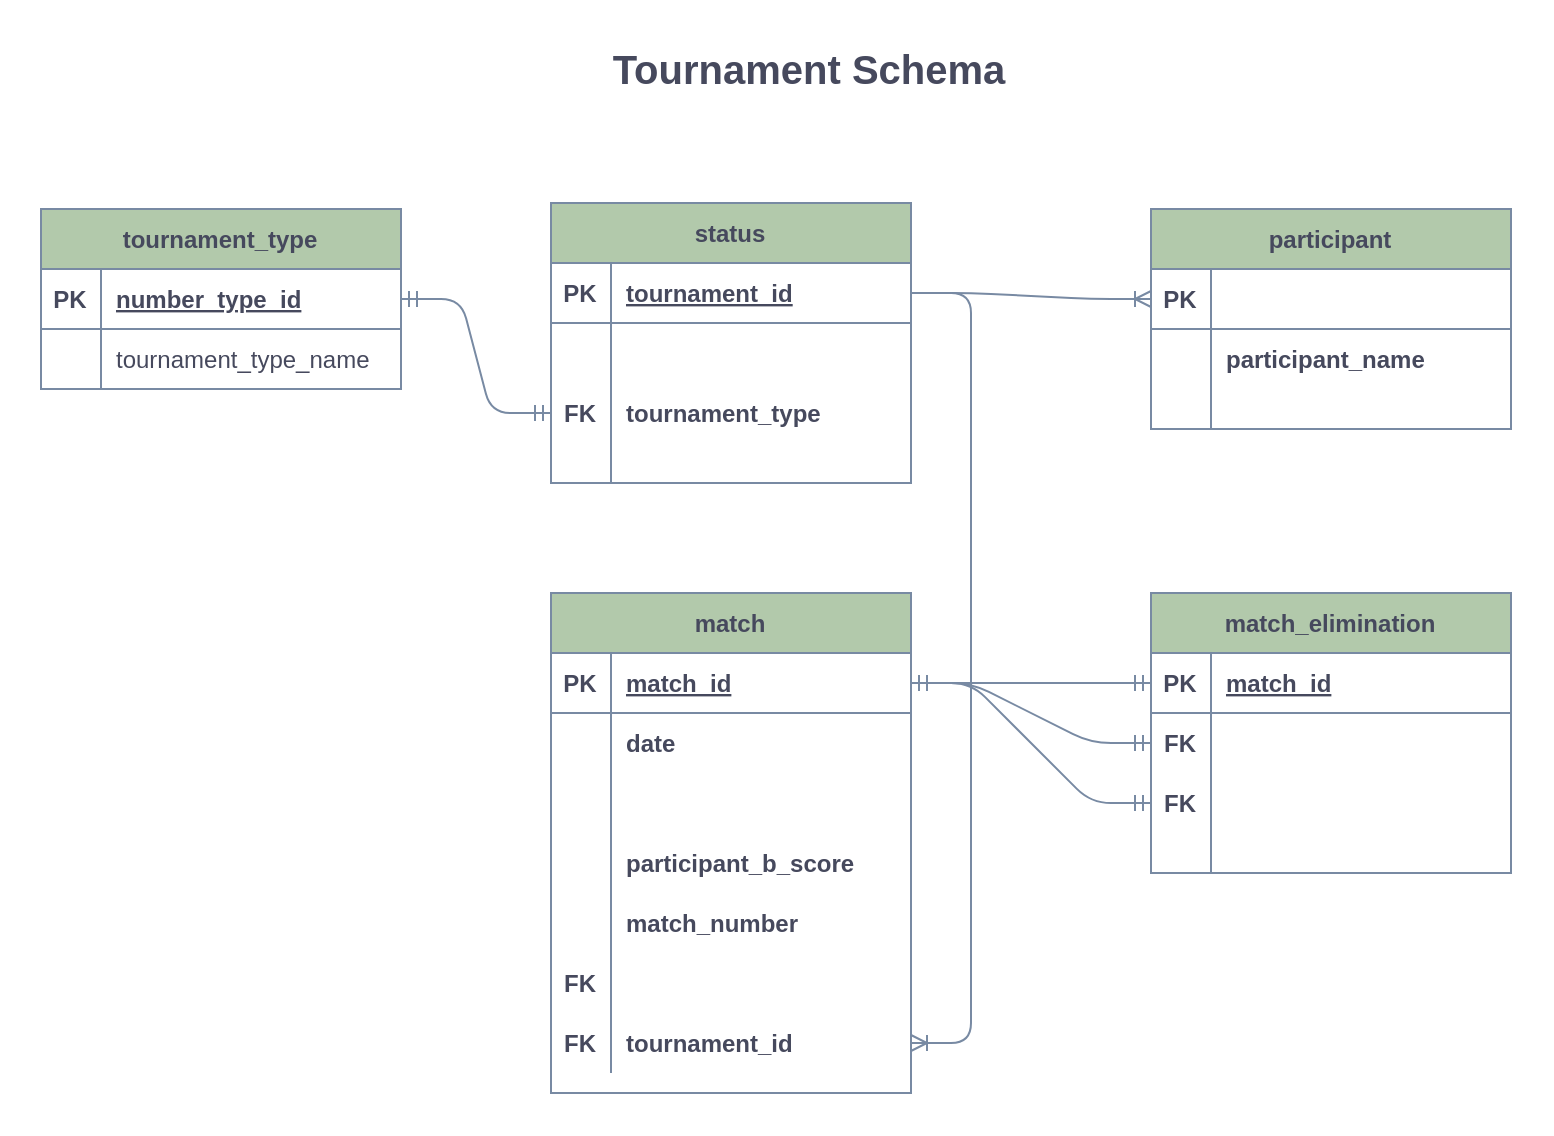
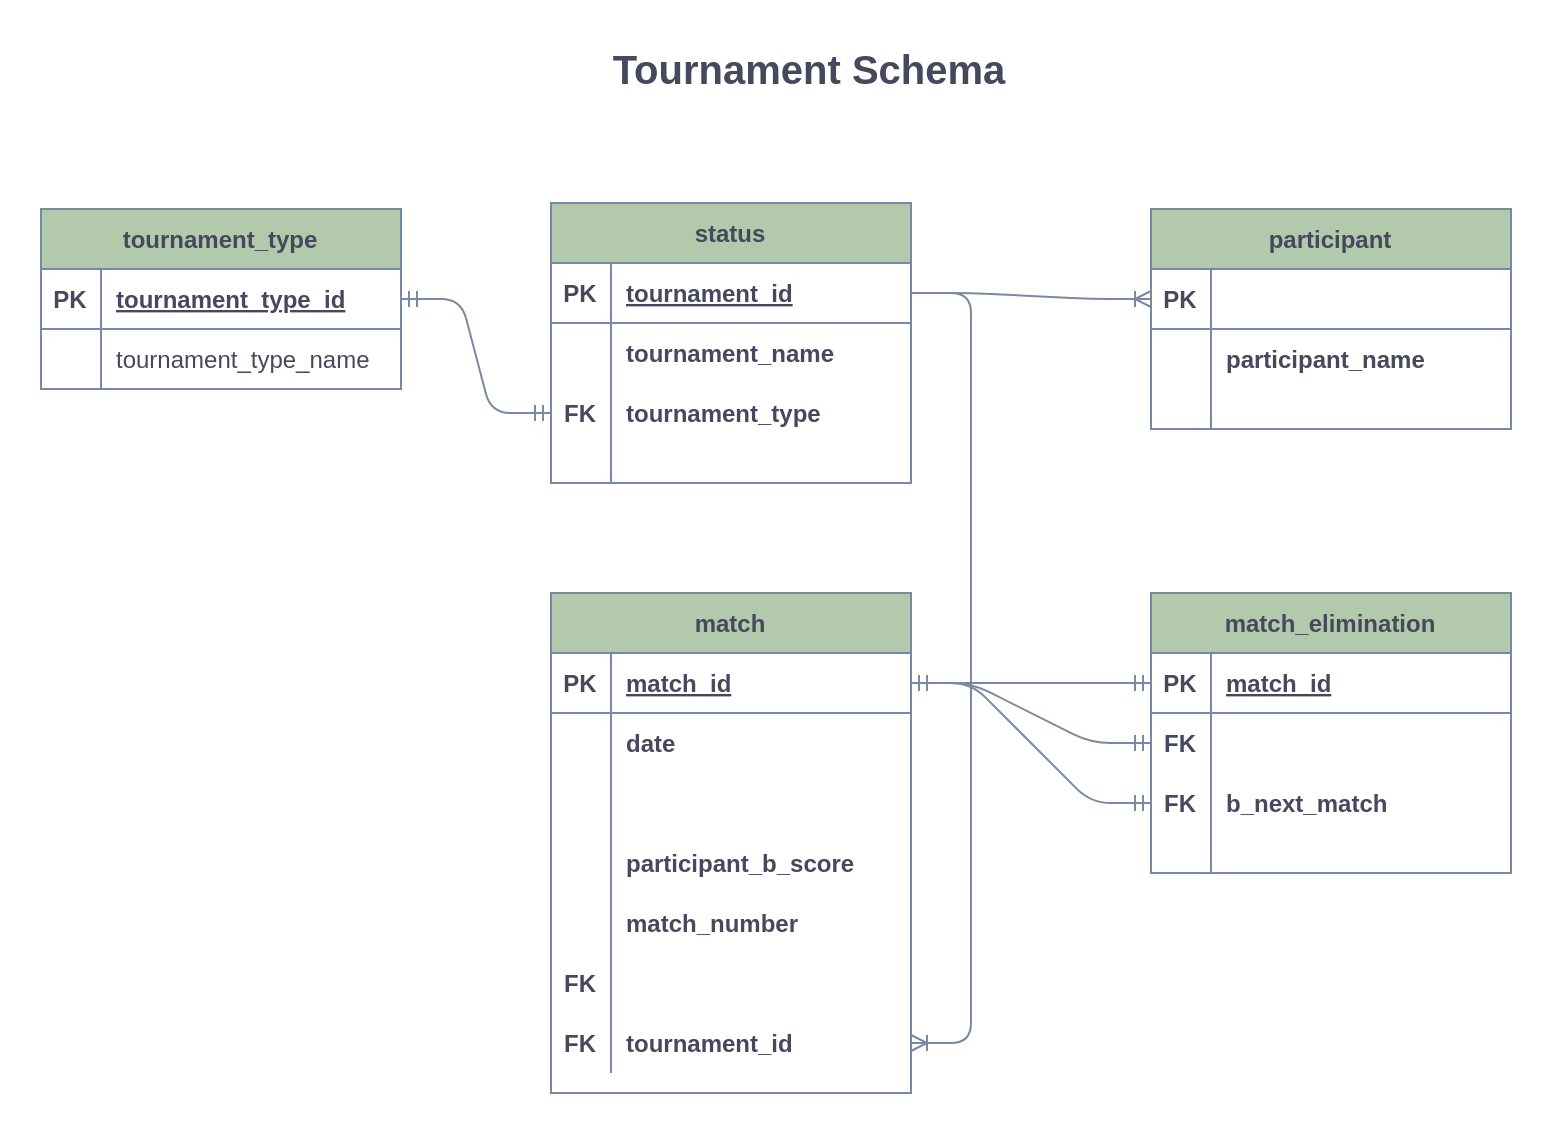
(207, 300) -> (234, 300)
none -> (761, 353)
none -> (1361, 803)
